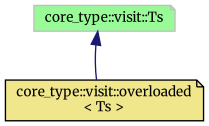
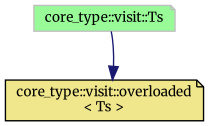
(95, 62) -> (113, 49)
